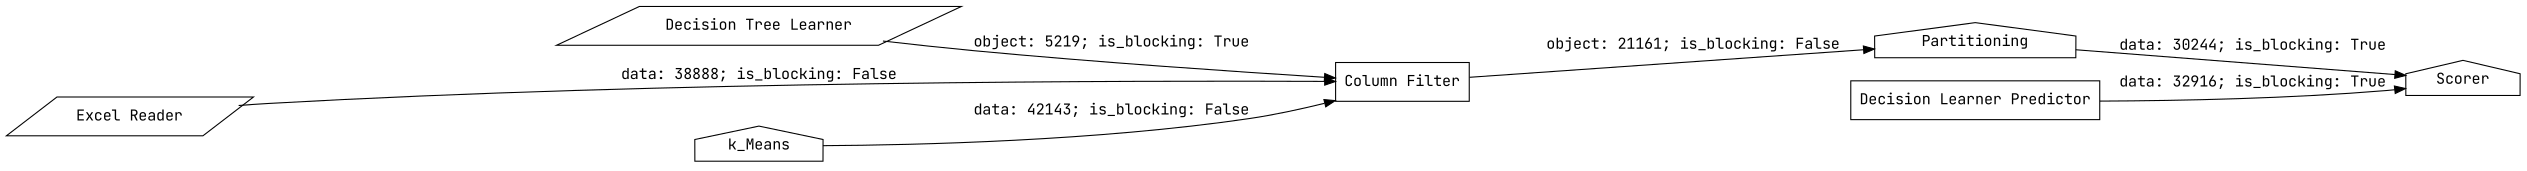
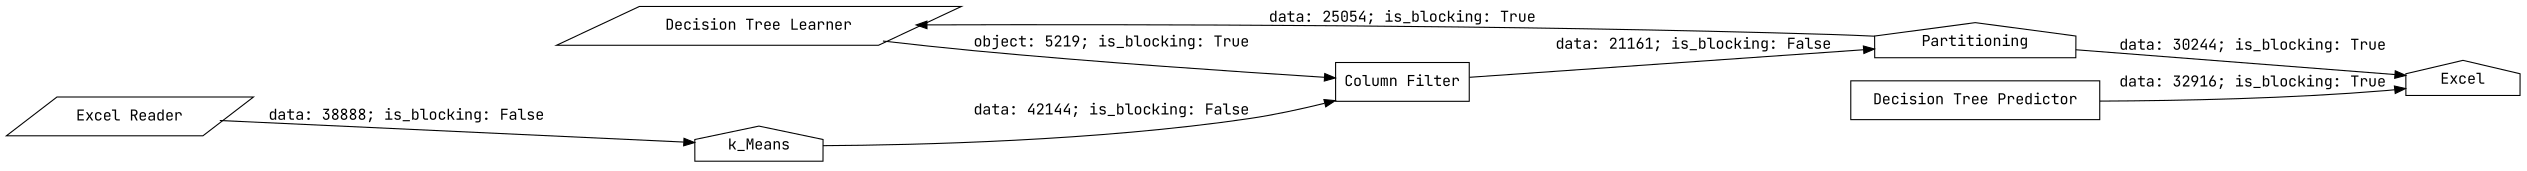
none -> (1401, 26)
(1693, 45) -> (1693, 45)
(2463, 80) -> (2463, 80)
(781, 85) -> (452, 131)
(1975, 100) -> (1975, 100)
(1111, 110) -> (1111, 110)
